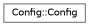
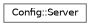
(45, 13) -> (45, 13)
